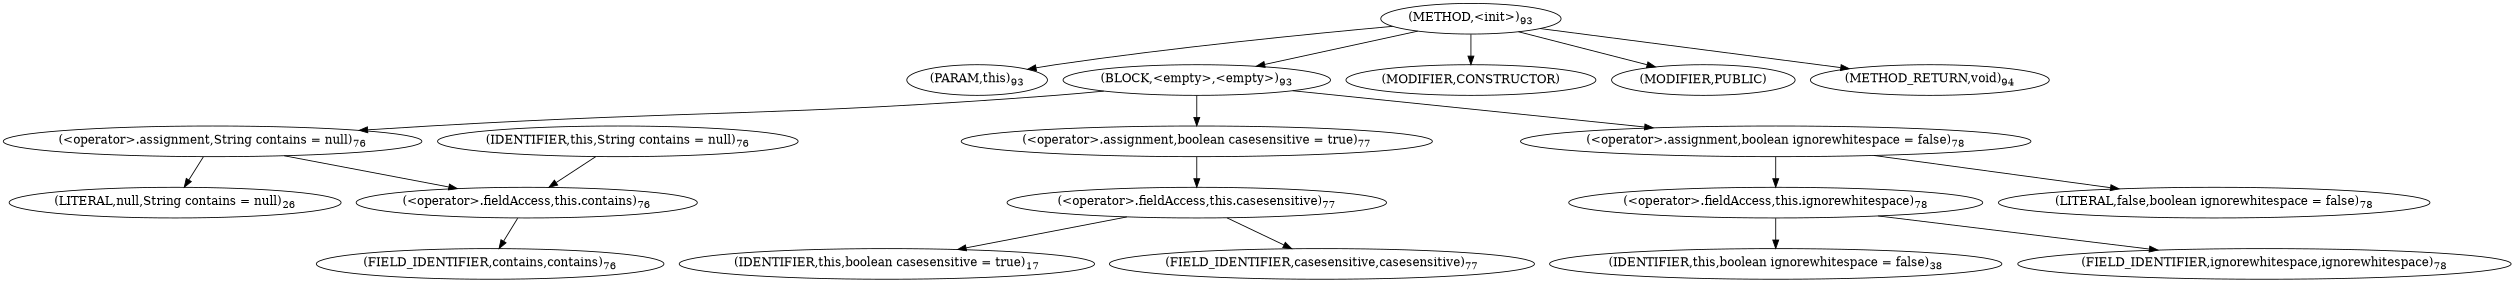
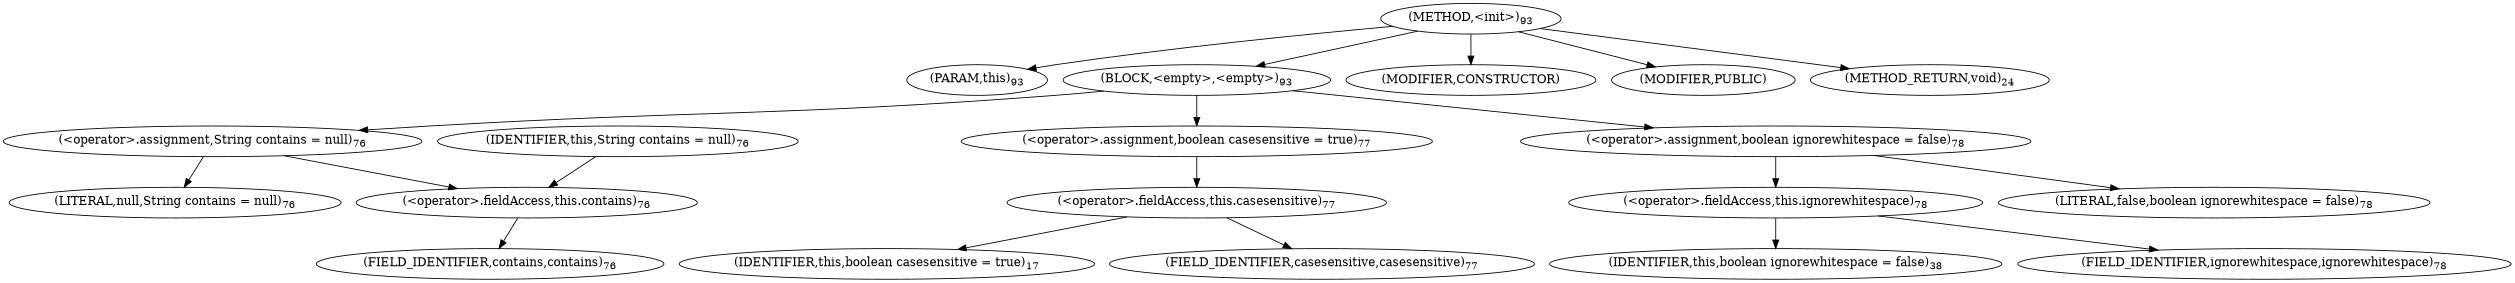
(2008, 79) -> (2008, 79)
(289, 201) -> (289, 201)
